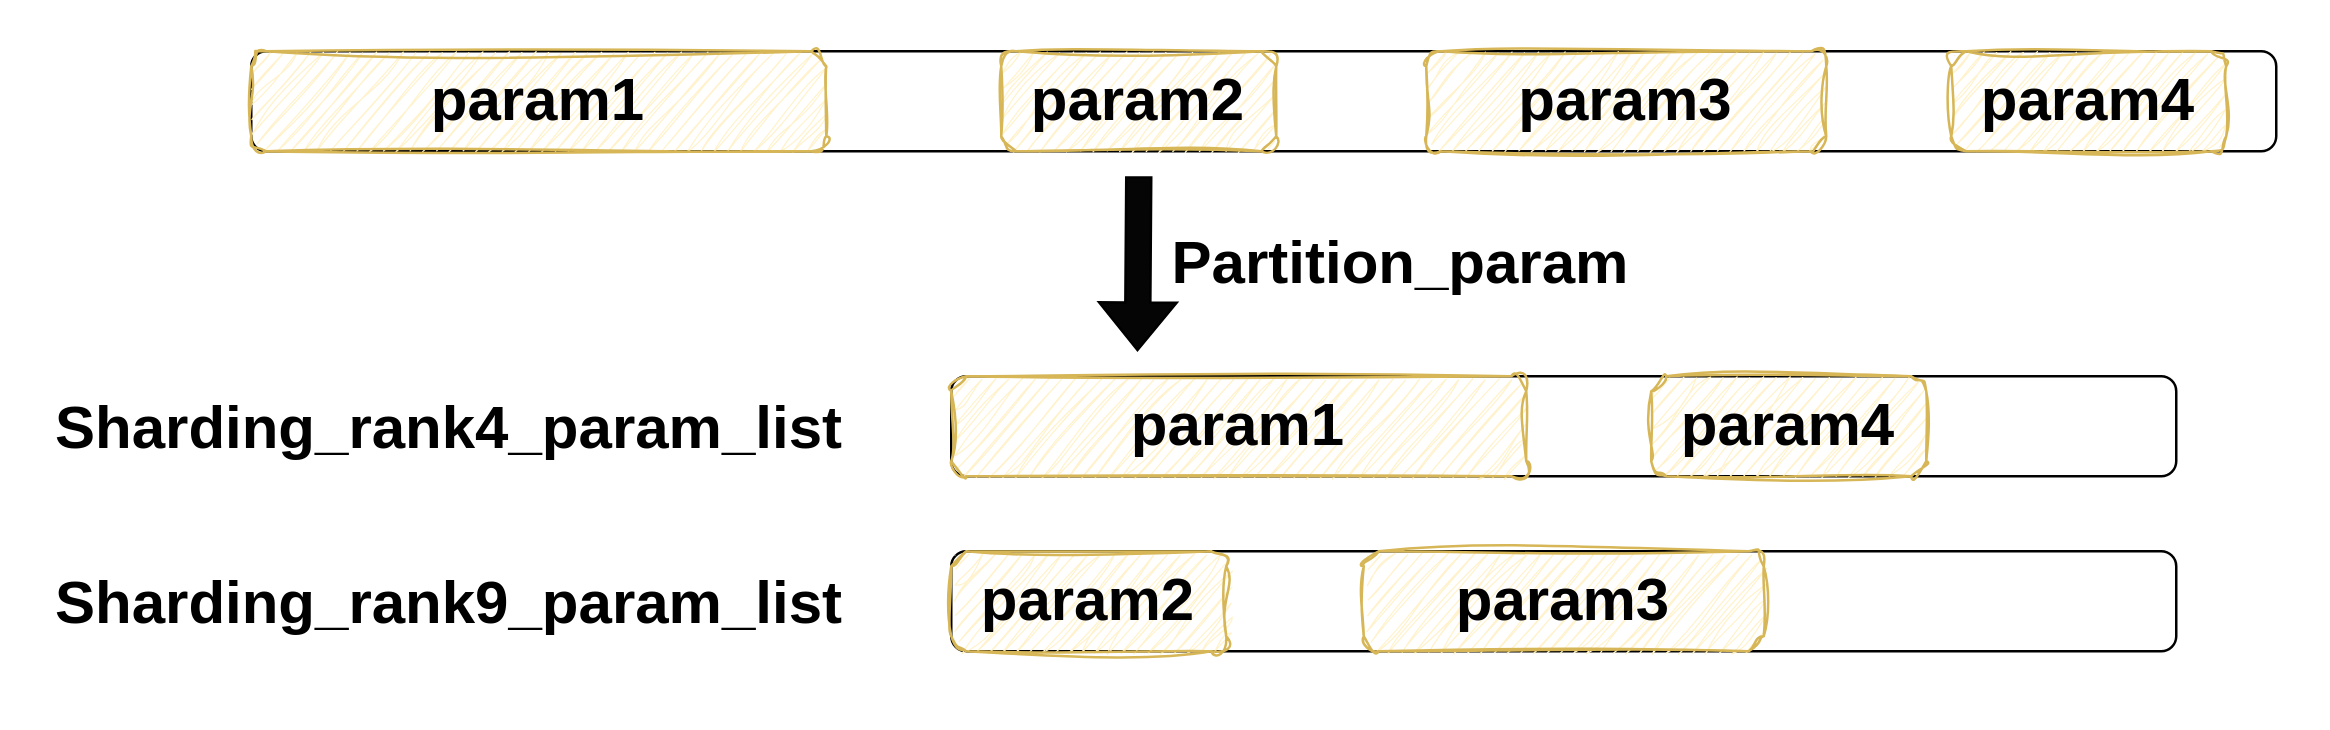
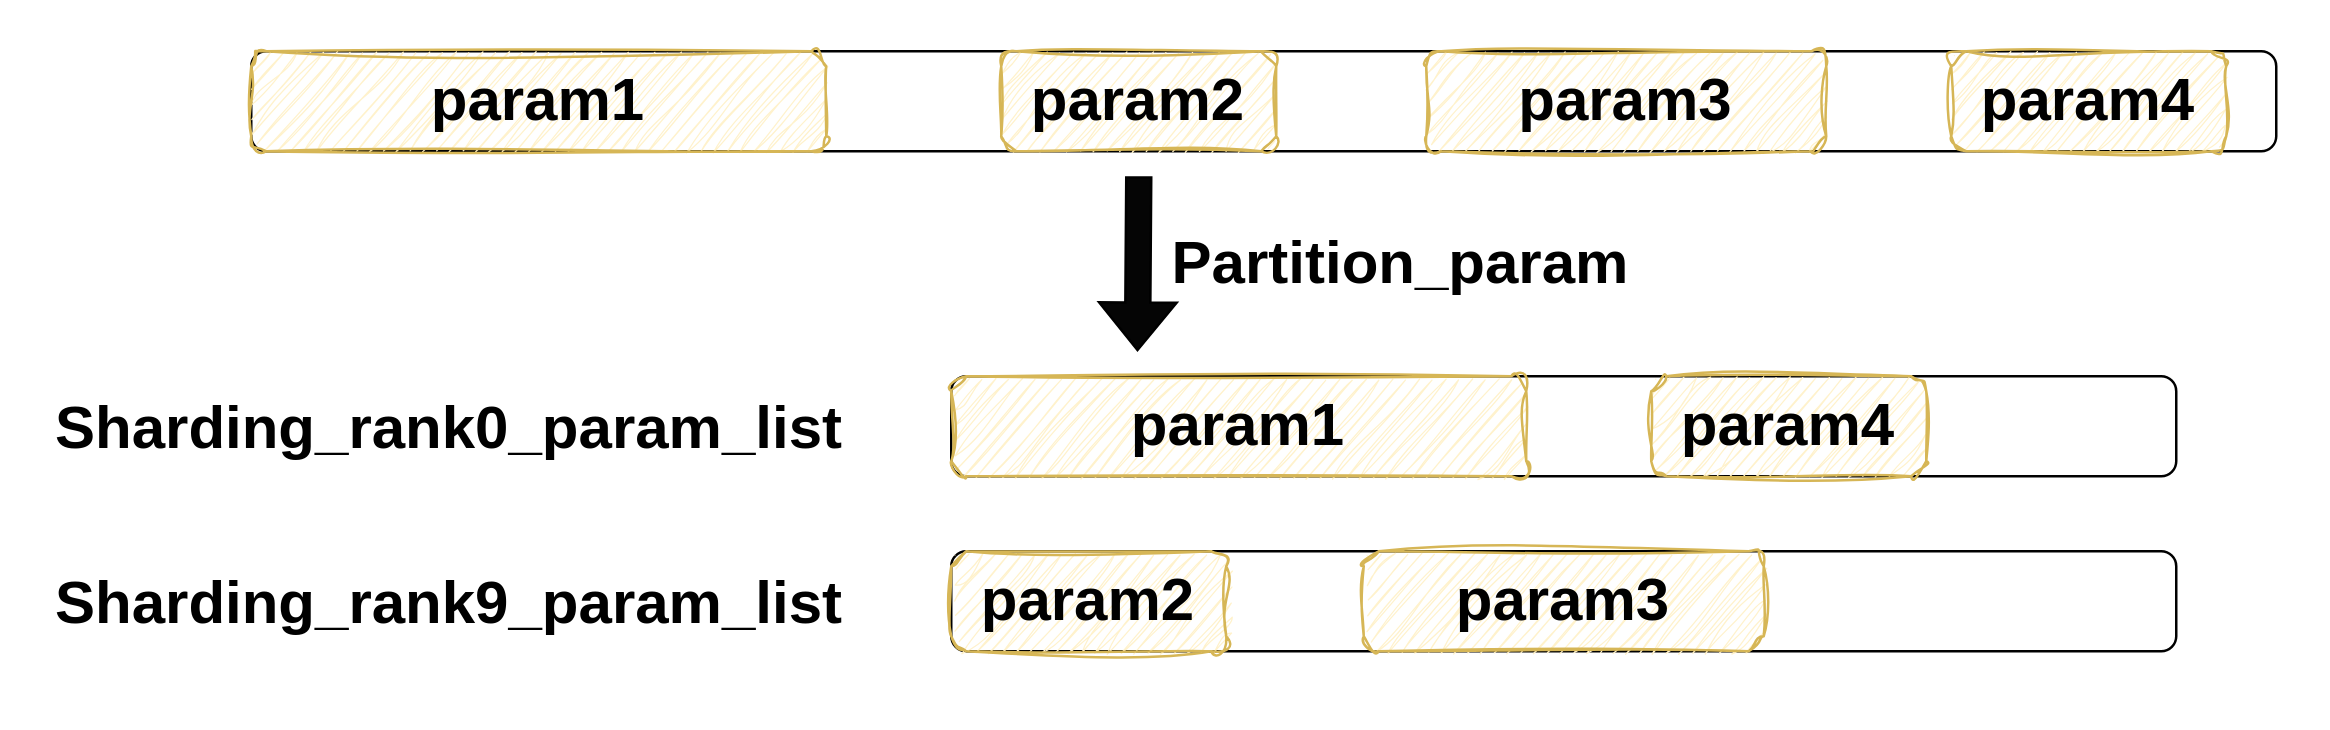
(255, 412) -> (255, 412)
